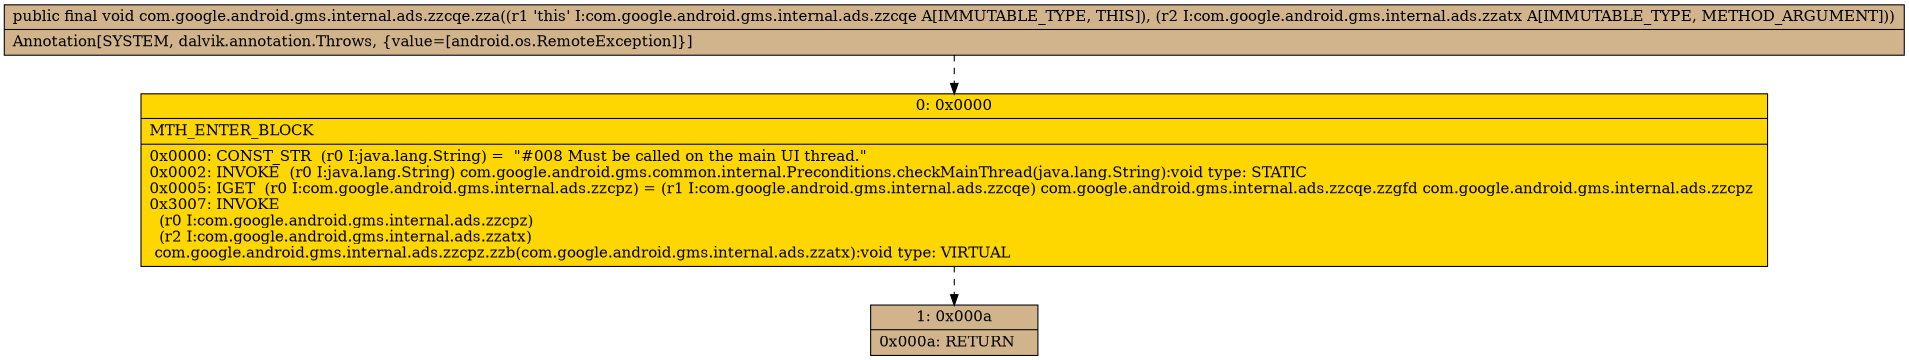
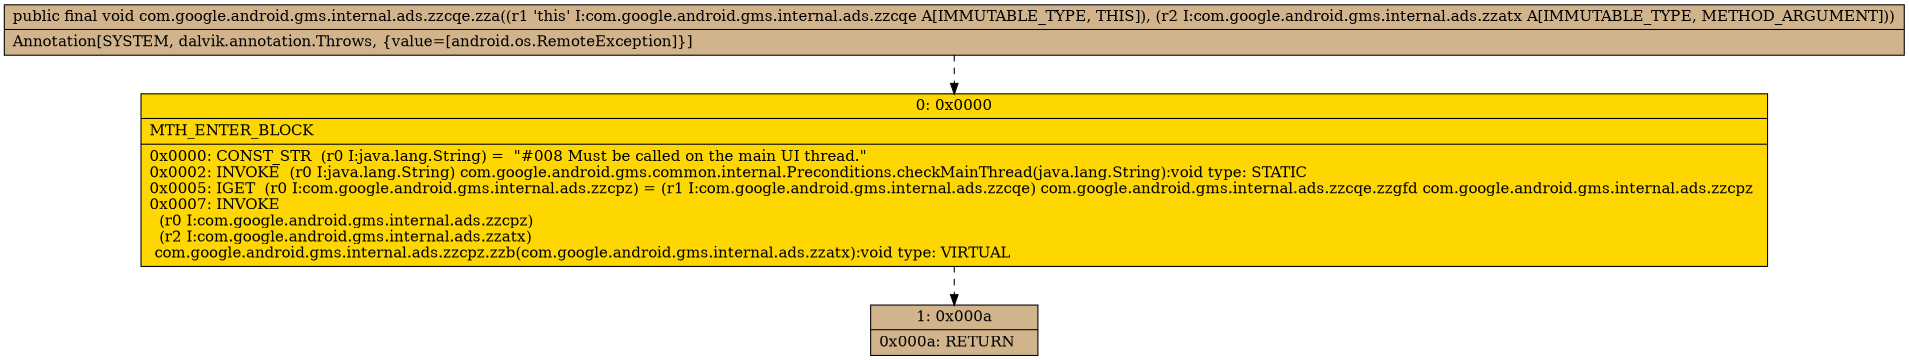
(220, 205) -> (220, 205)
